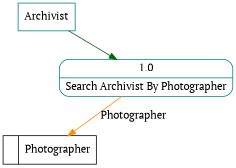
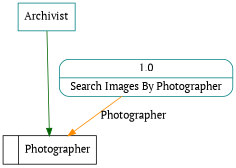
(89, 43) -> (48, 80)
(146, 87) -> (146, 87)
